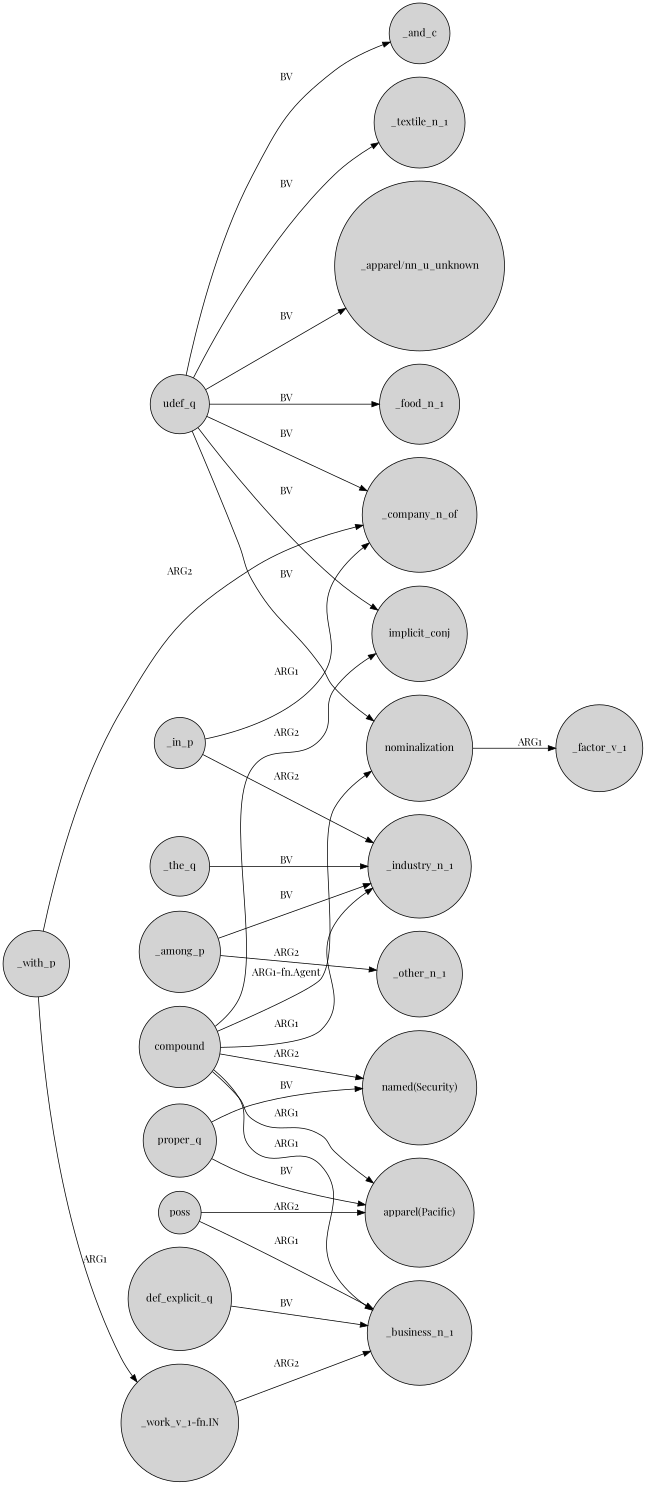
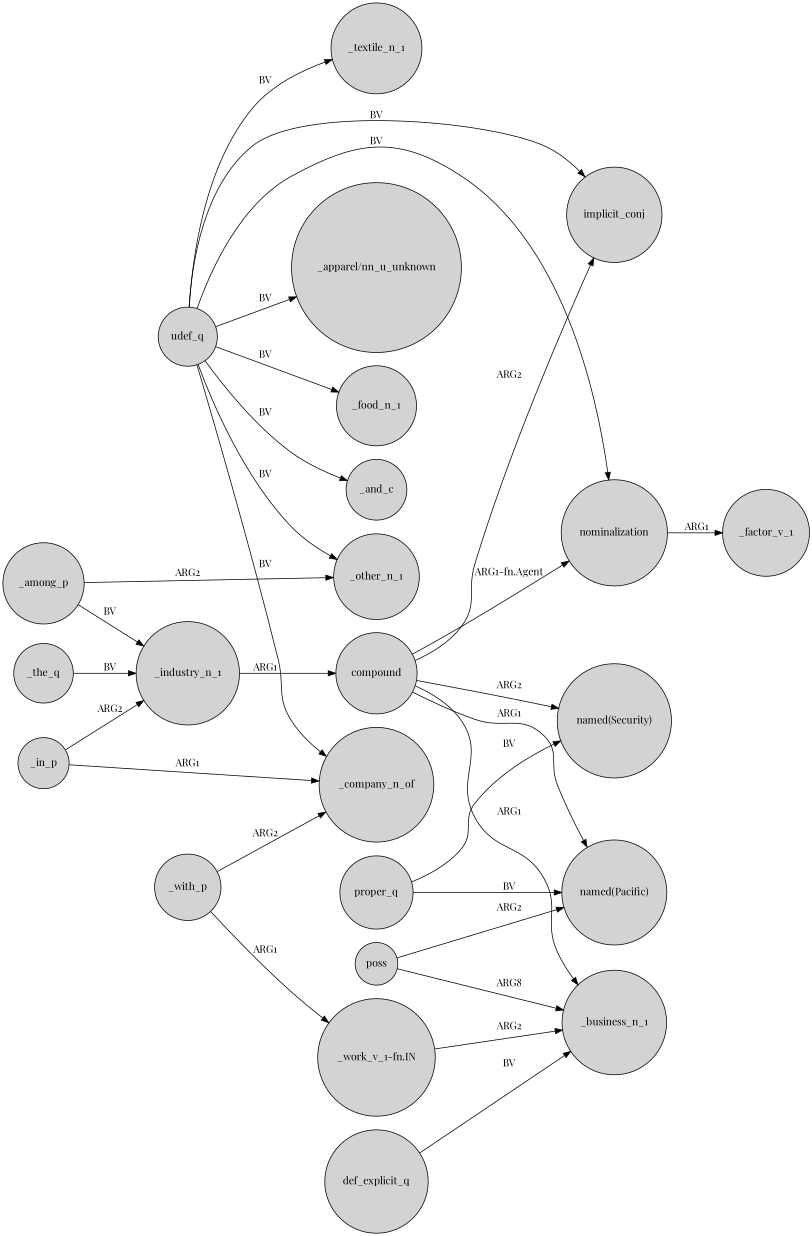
none -> (249, 471)
(333, 1007) -> (286, 673)
(420, 1213) -> (614, 892)
(287, 1241) -> (509, 983)
